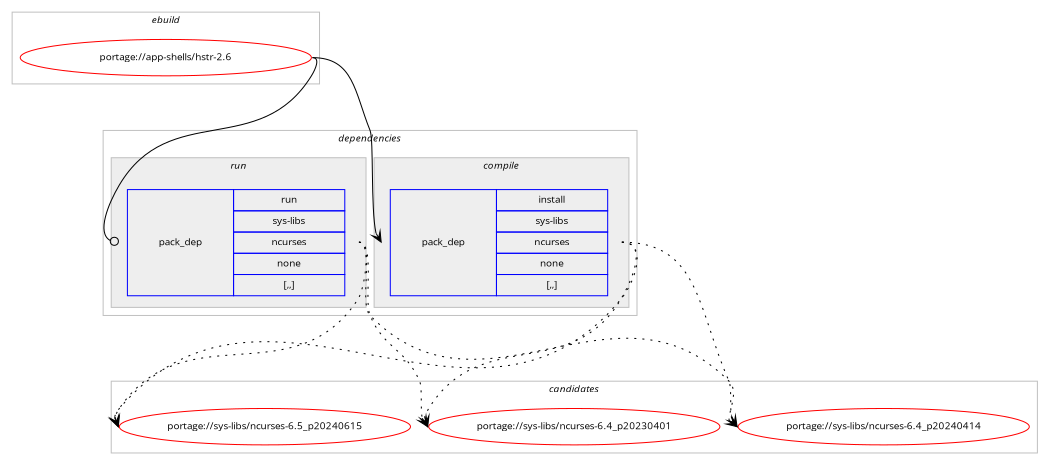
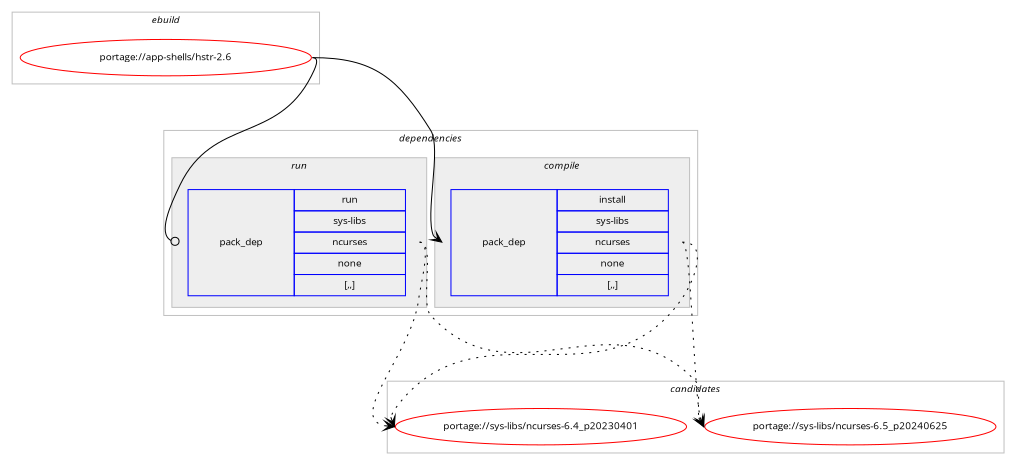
(265, 427) -> (850, 427)
(884, 427) -> none
